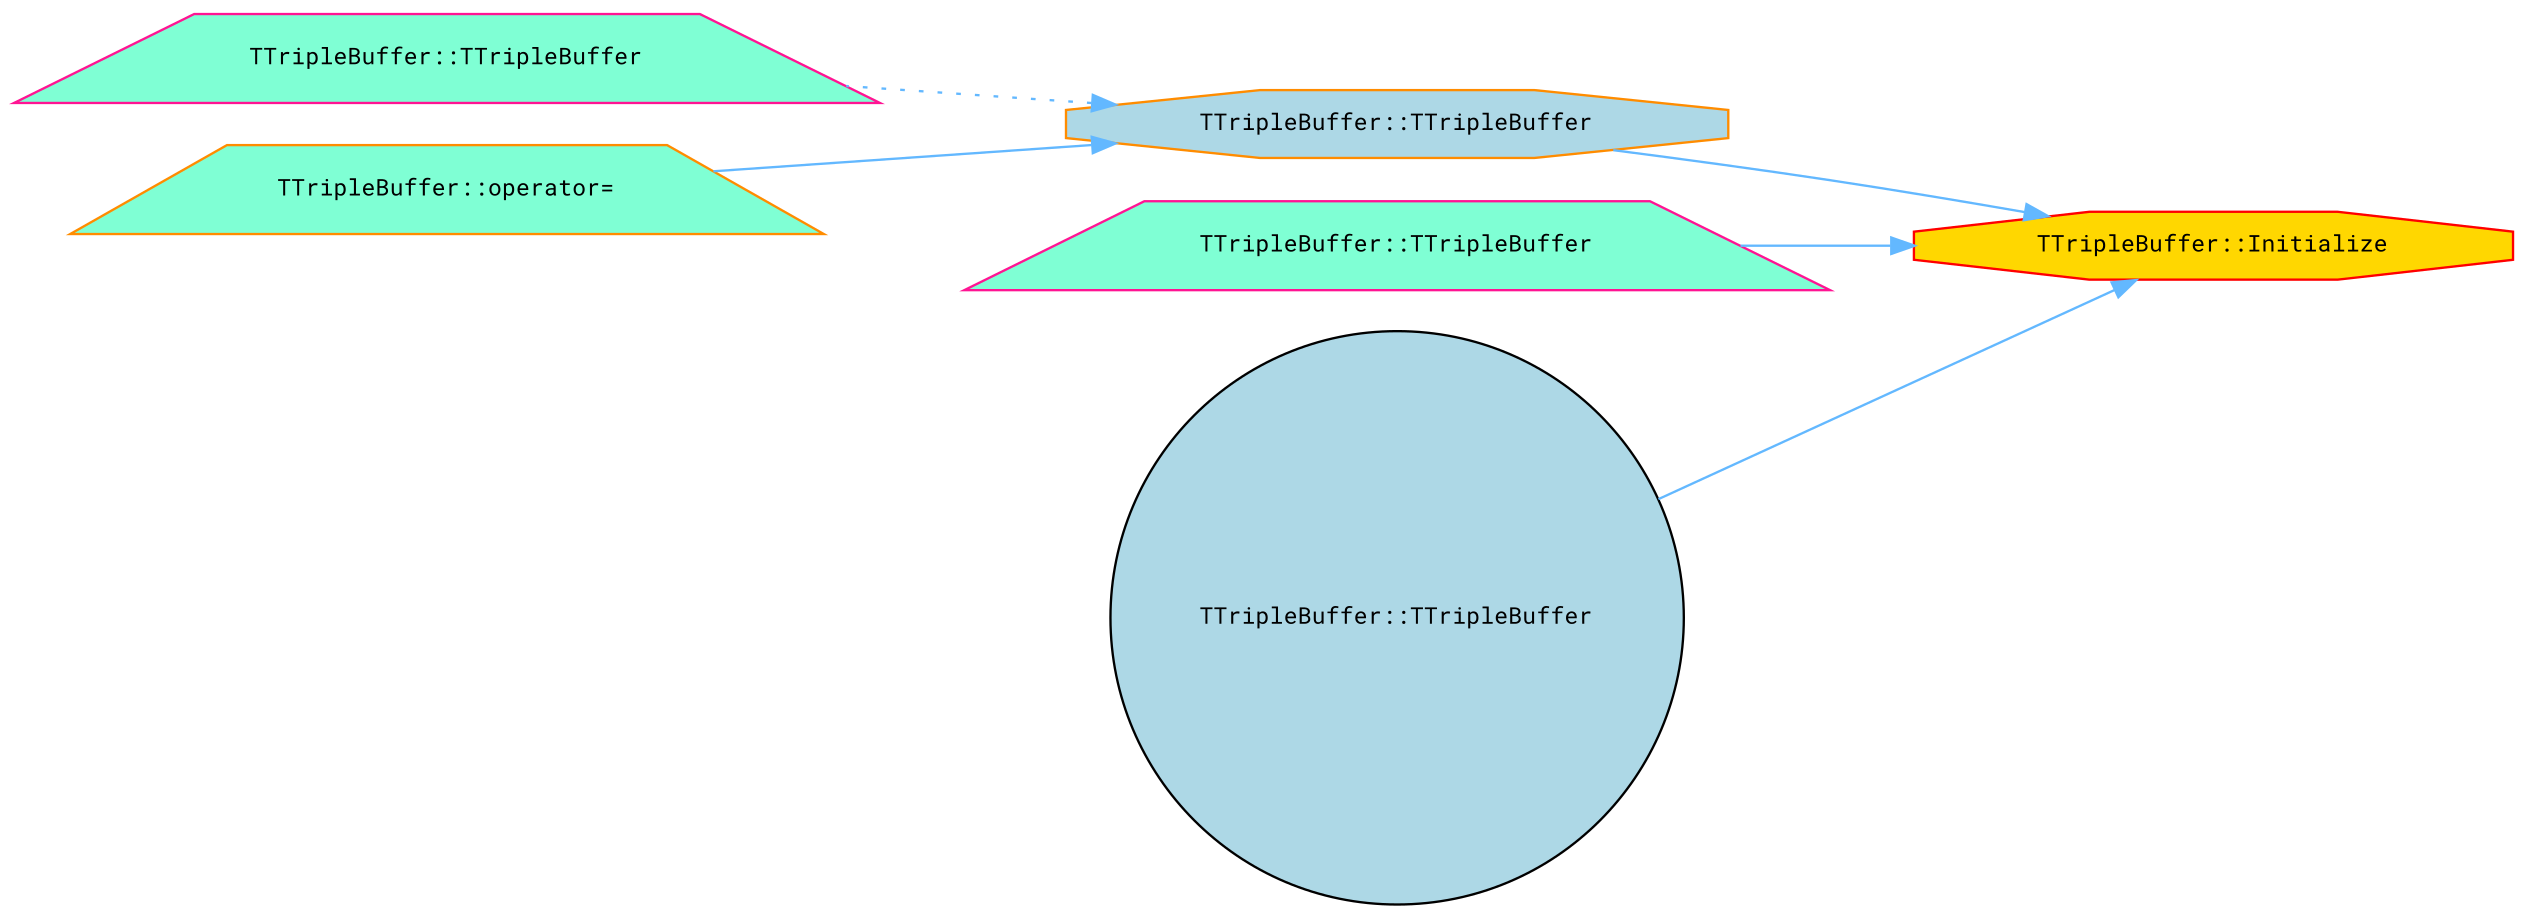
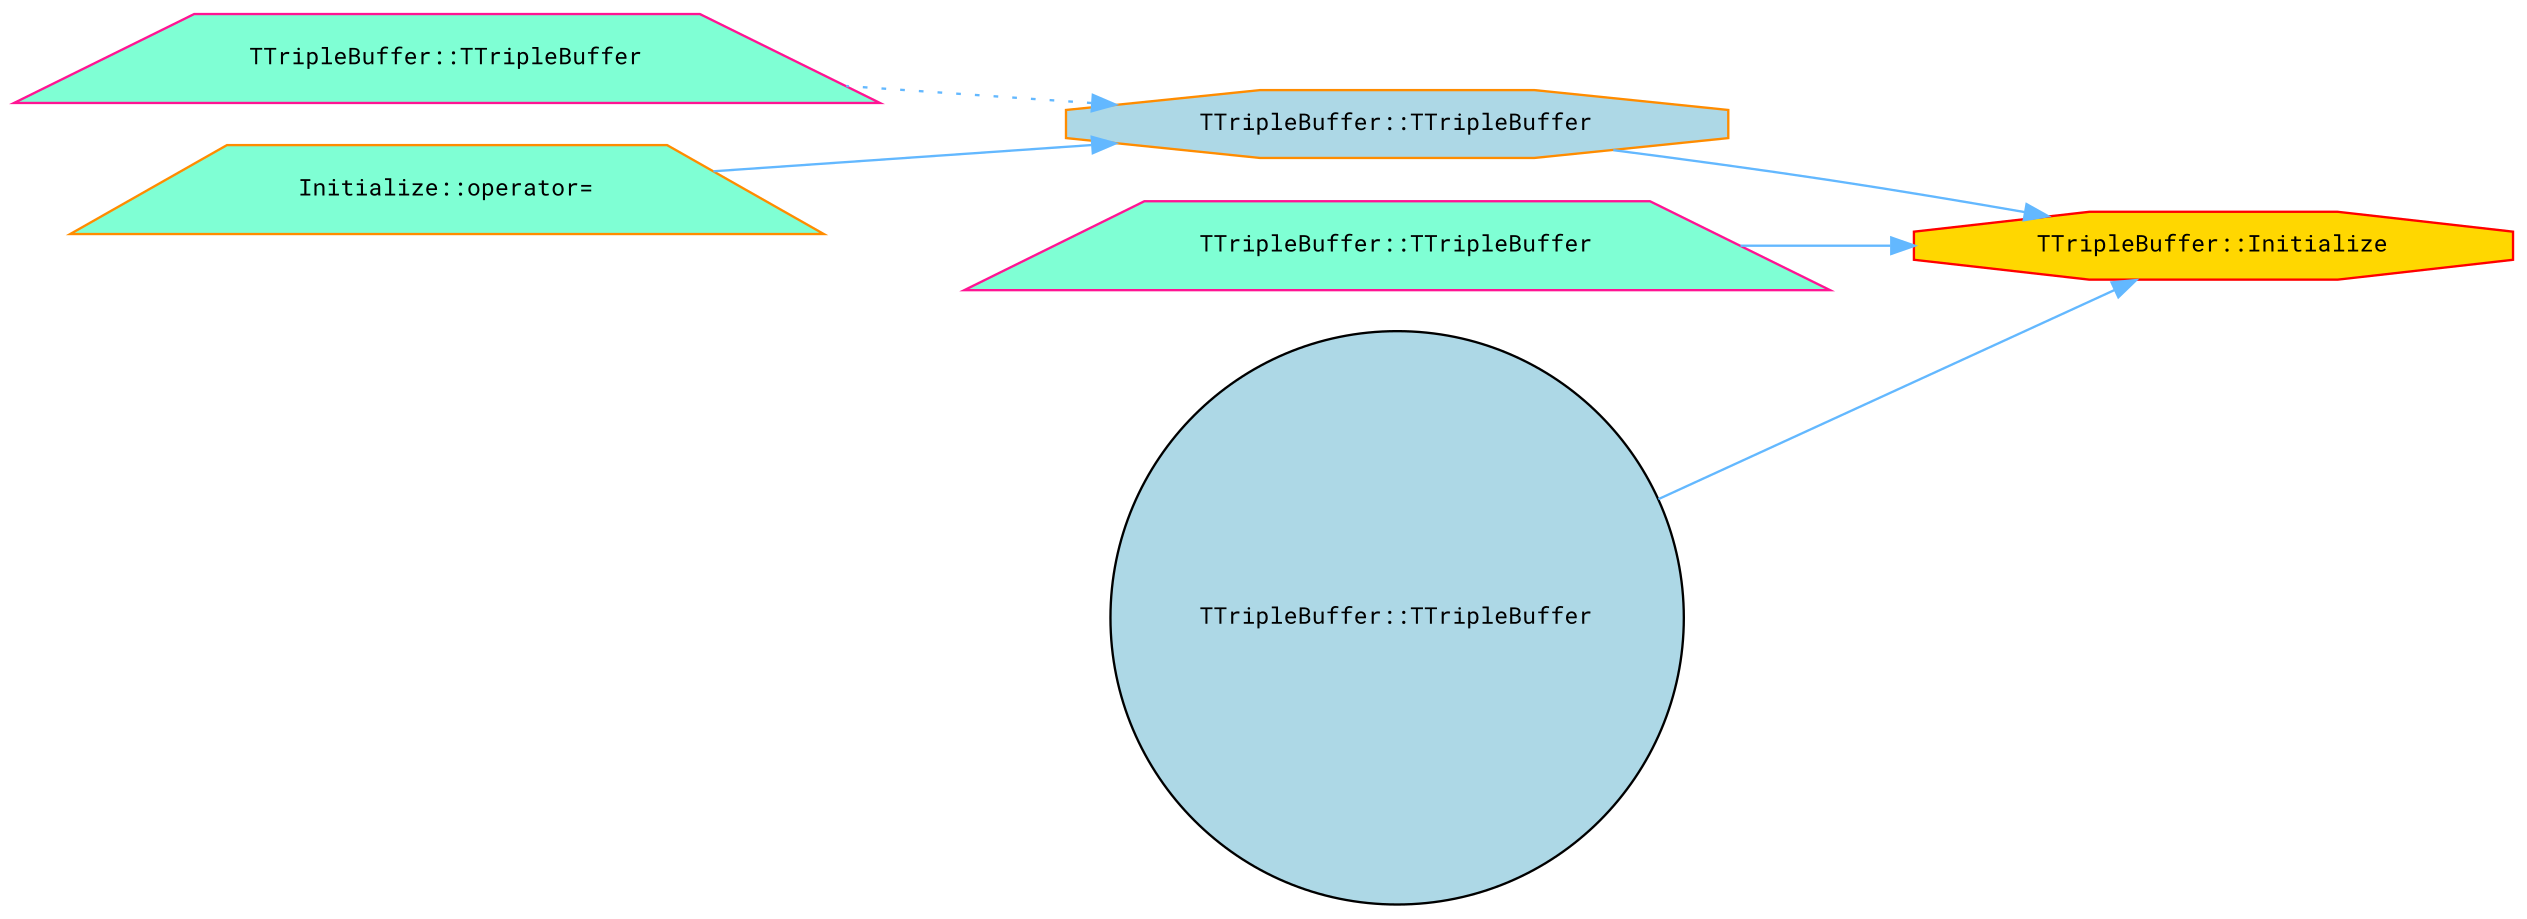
(447, 190) -> (447, 190)
